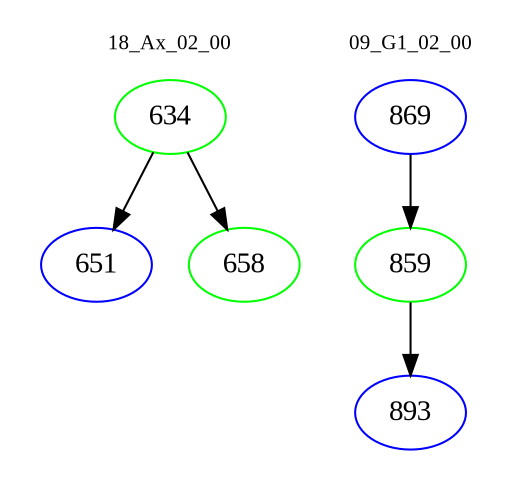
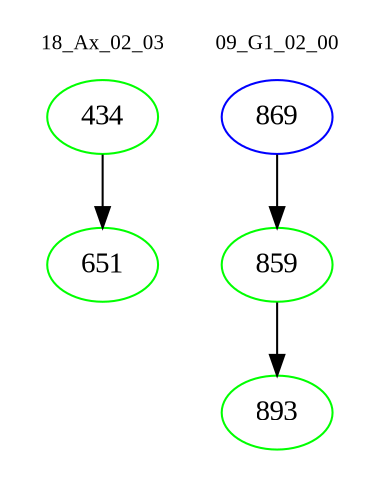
(170, 44) -> (104, 44)
(170, 117) -> (103, 117)
(96, 265) -> (103, 265)
(244, 265) -> none
(411, 413) -> (277, 413)
